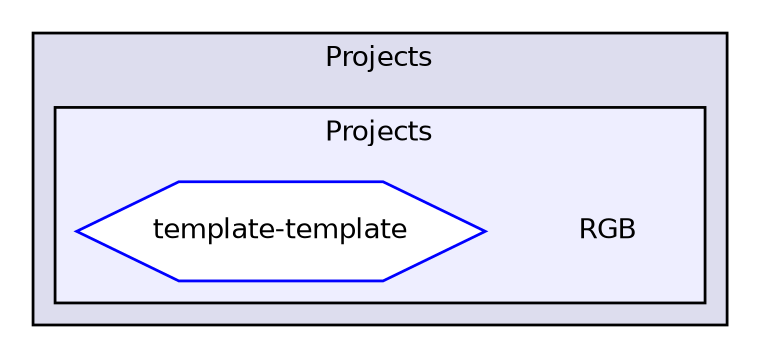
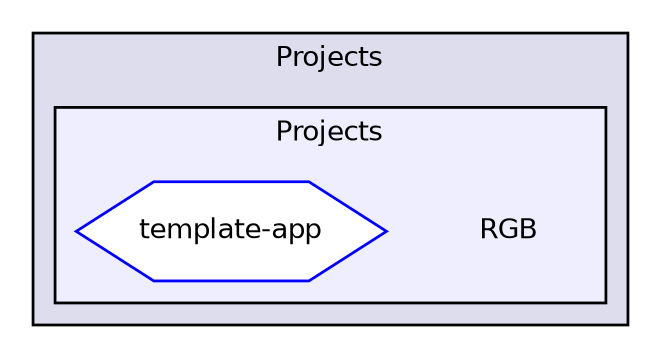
(281, 231) -> (231, 231)
